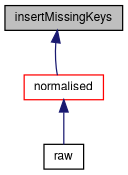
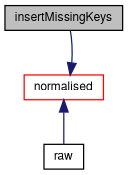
(56, 59) -> (72, 47)
